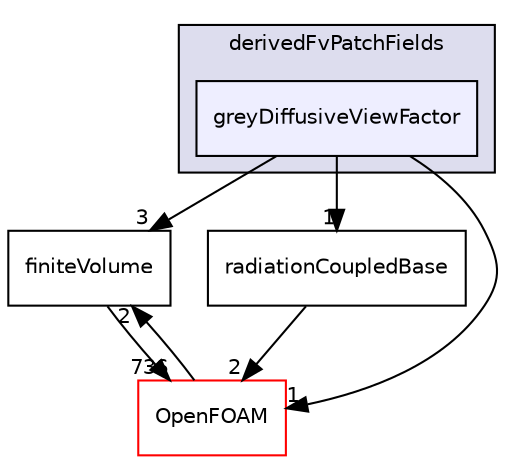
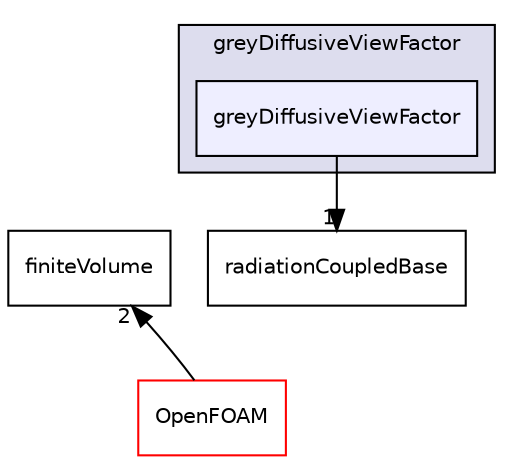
(337, 45) -> (337, 45)
(223, 188) -> none
(478, 314) -> none
(281, 335) -> none
(131, 336) -> none
